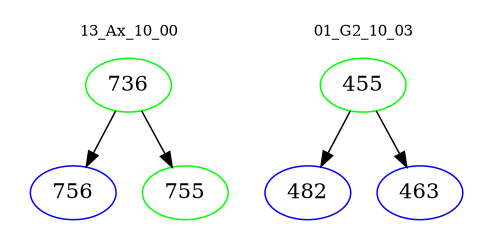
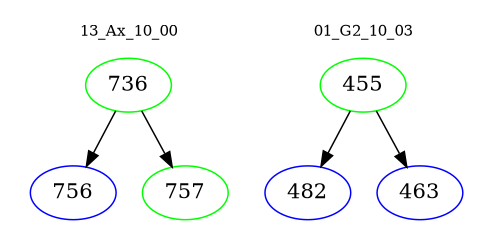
(185, 193) -> (185, 193)
